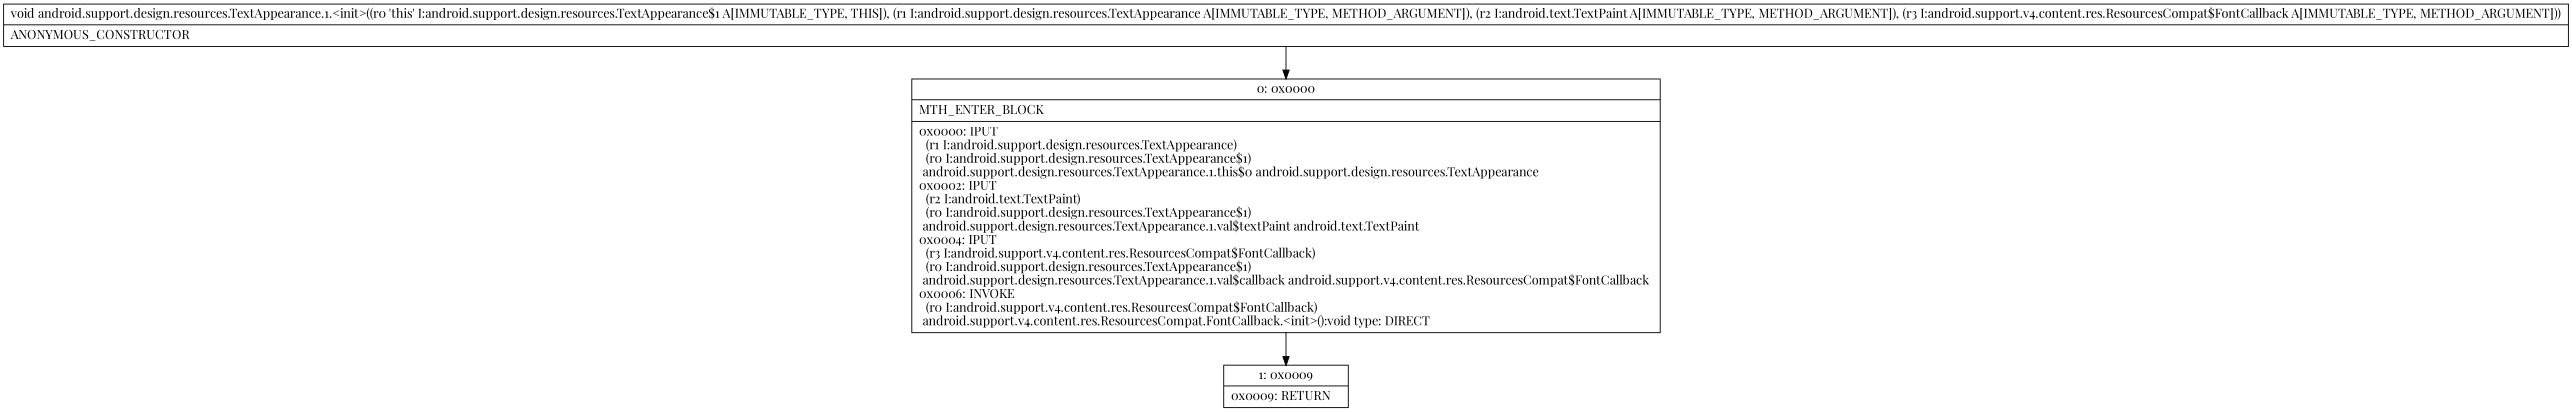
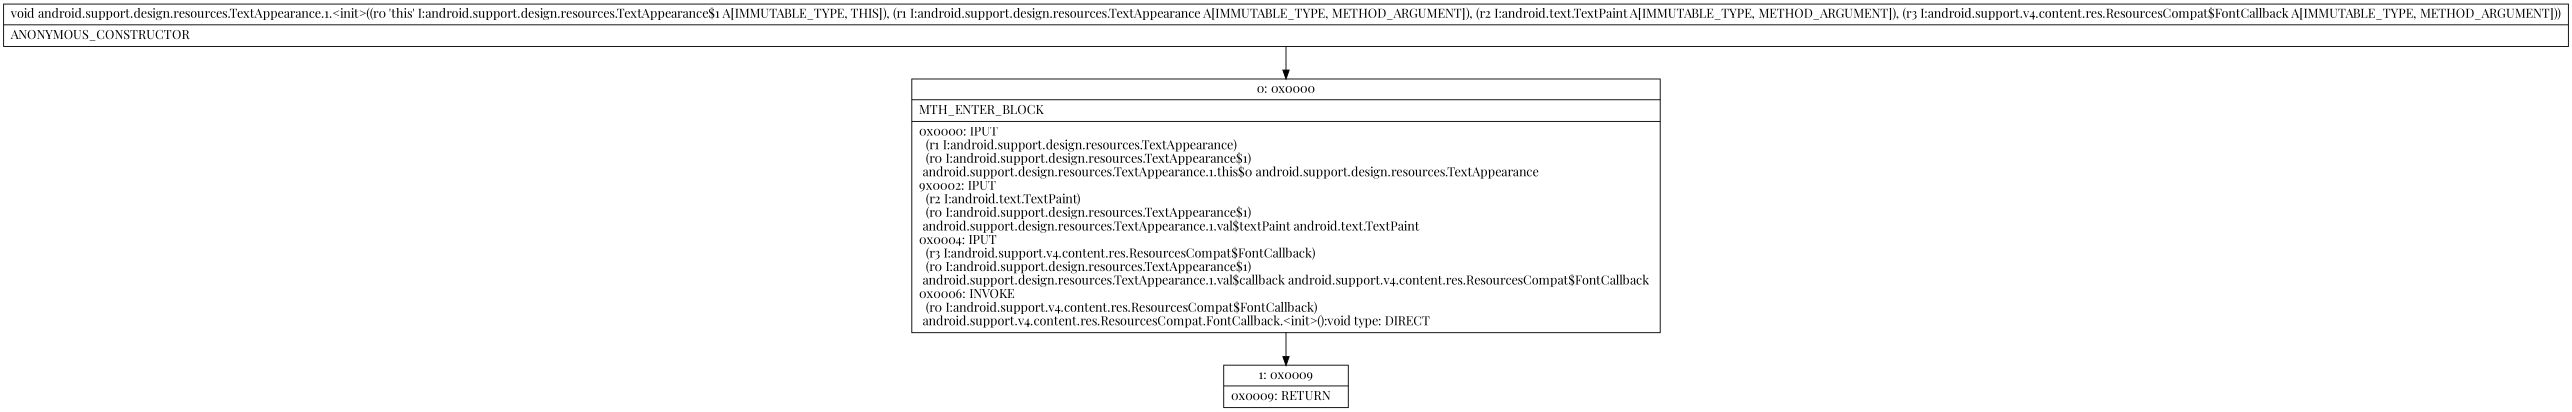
(961, 186) -> (961, 186)
